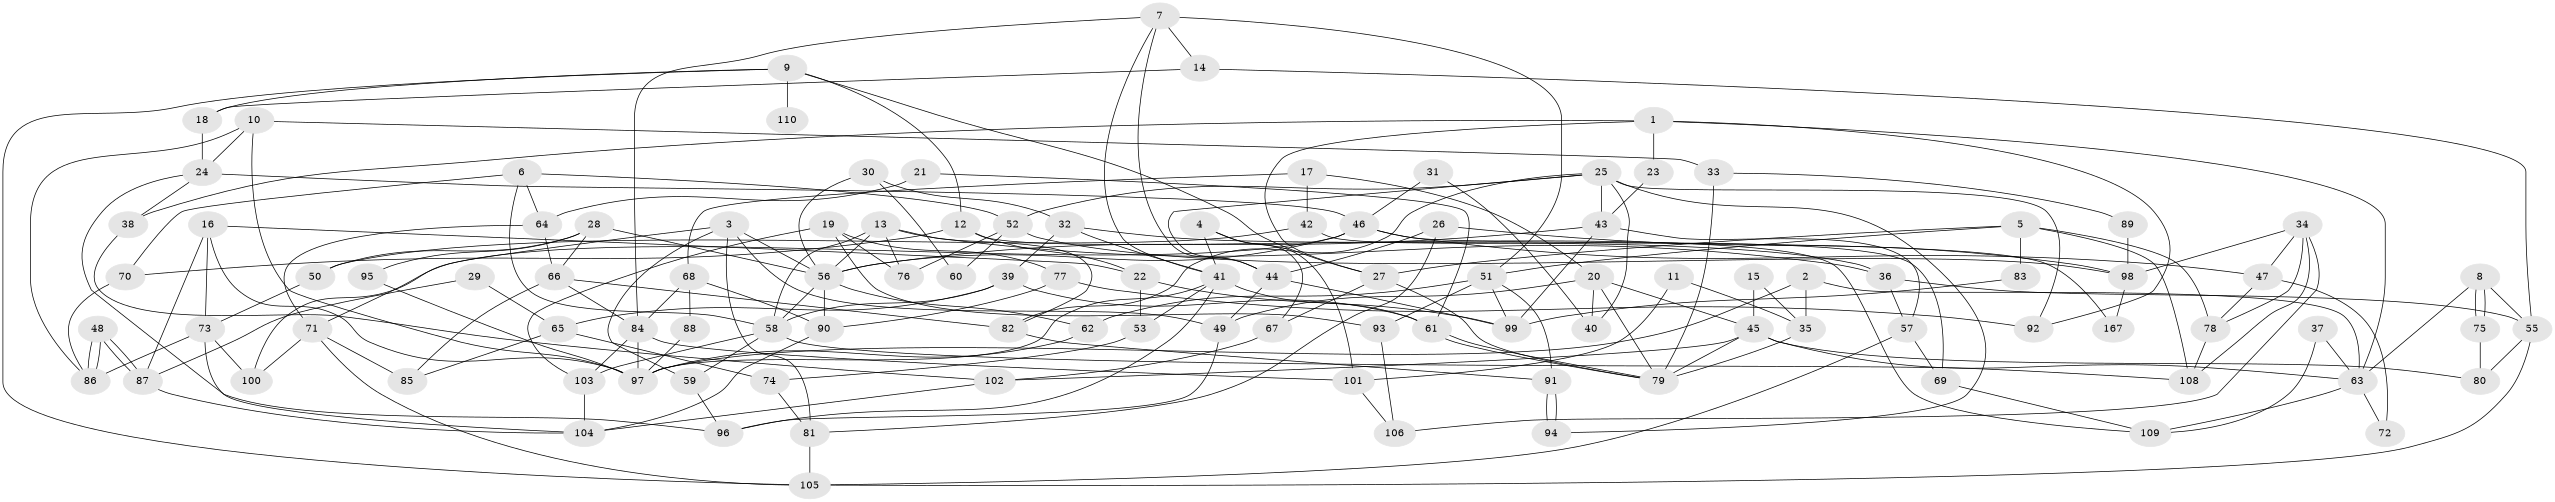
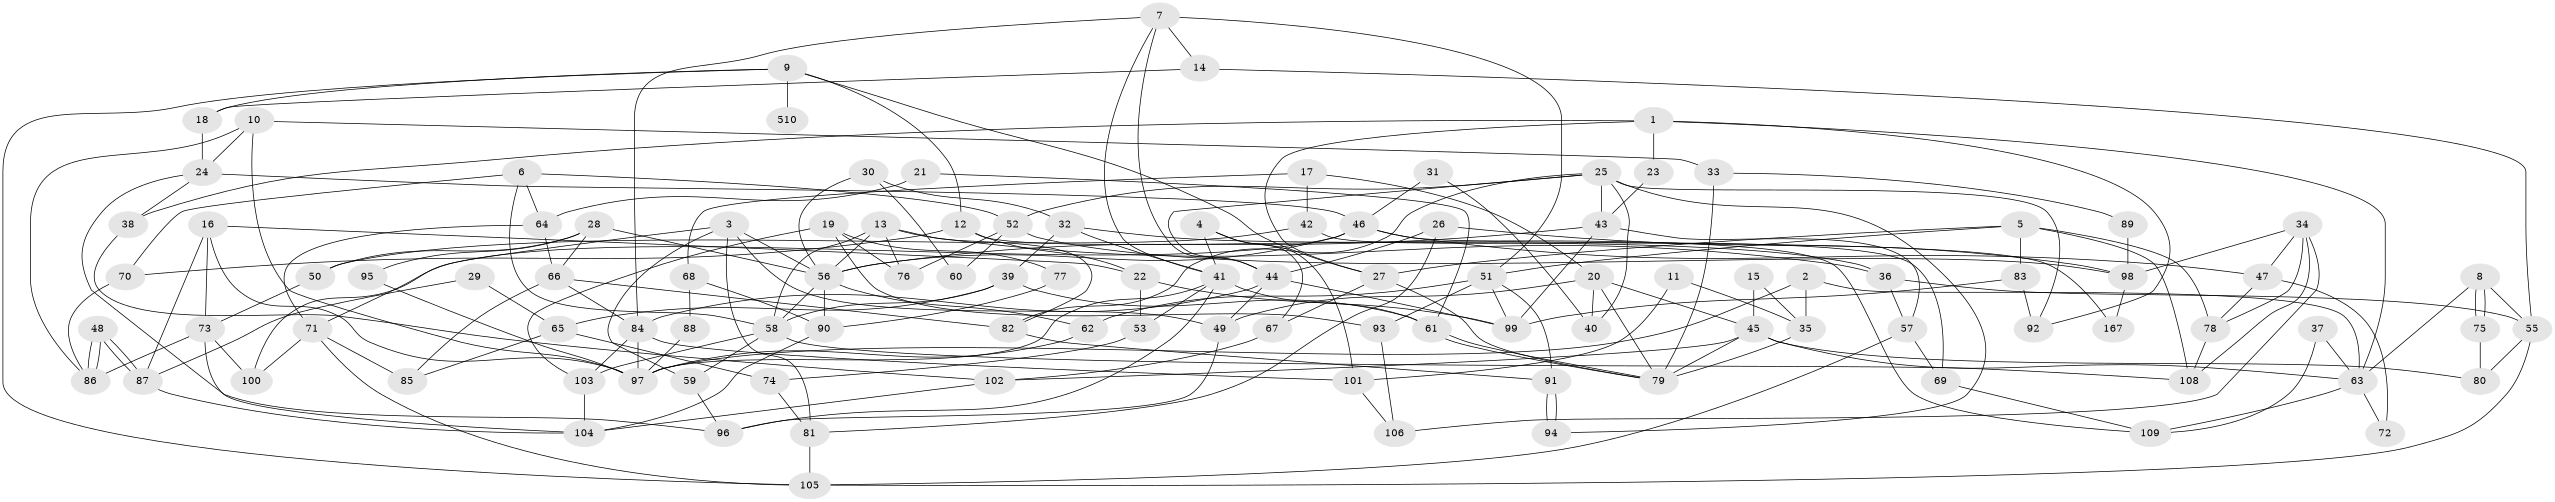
(787, 120) -> (787, 120)
(664, 303) -> (849, 295)
(1546, 309) -> (2027, 303)
